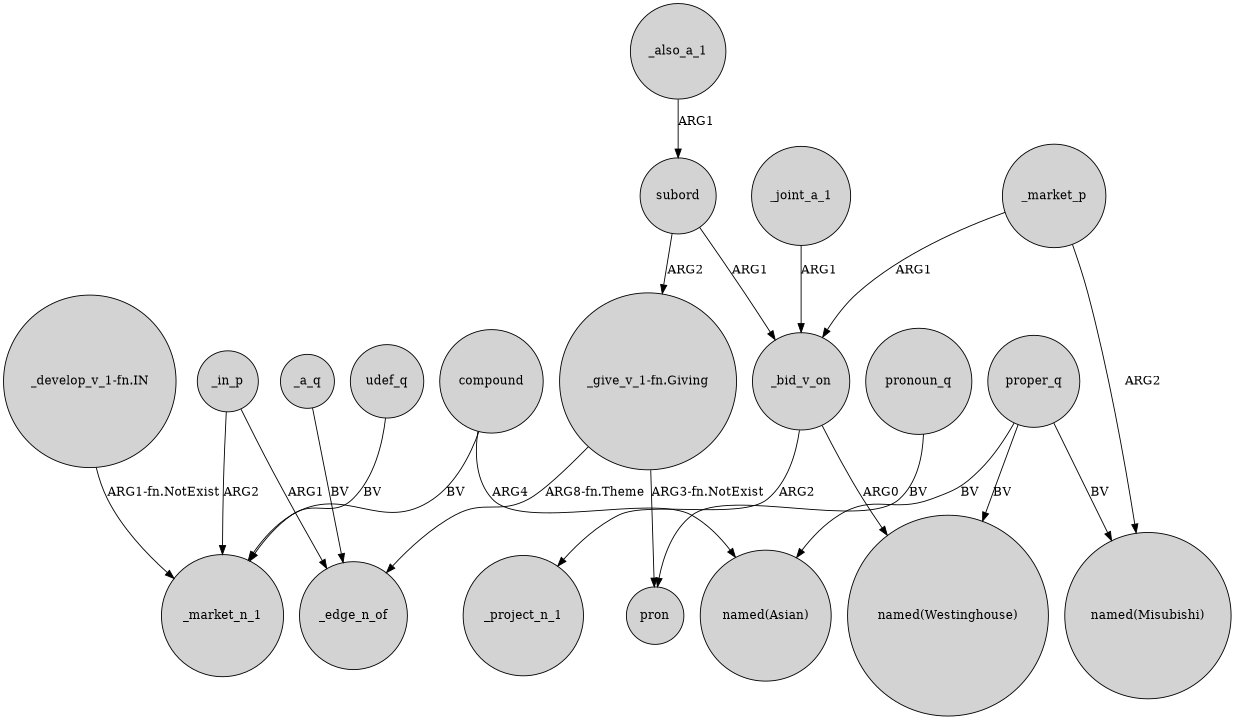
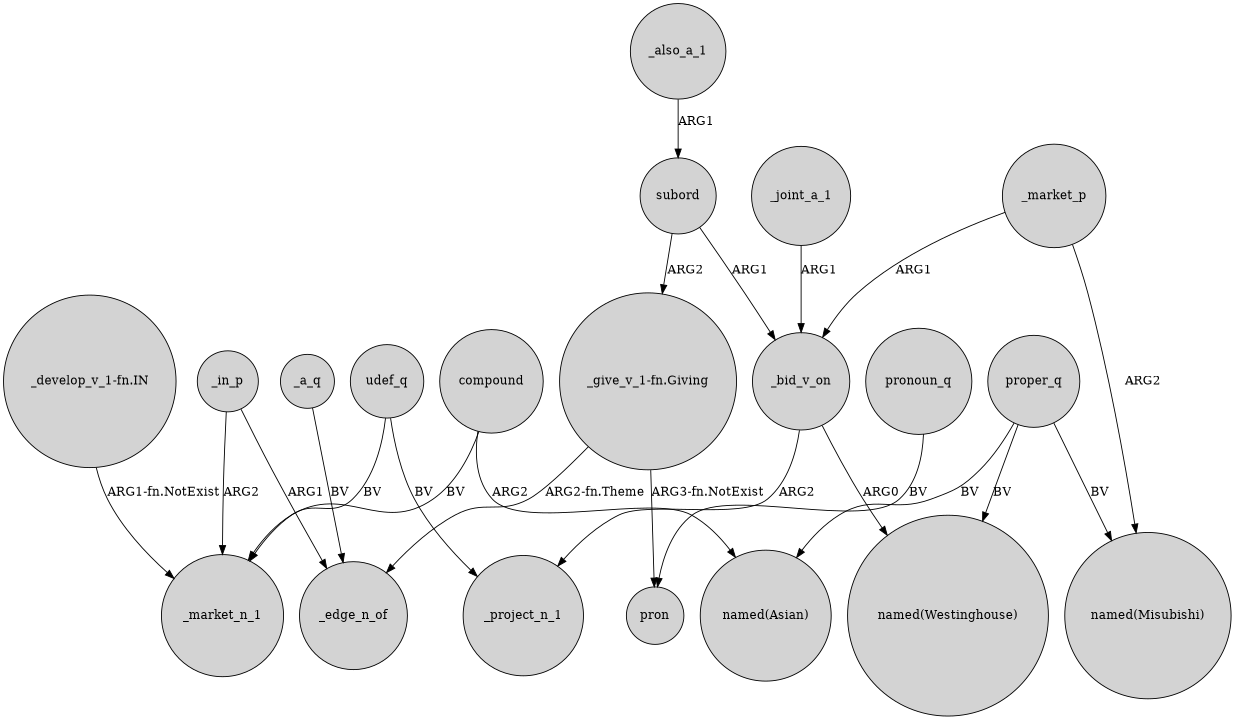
(510, 492) -> (510, 492)
(595, 492) -> (595, 492)
none -> (416, 502)
